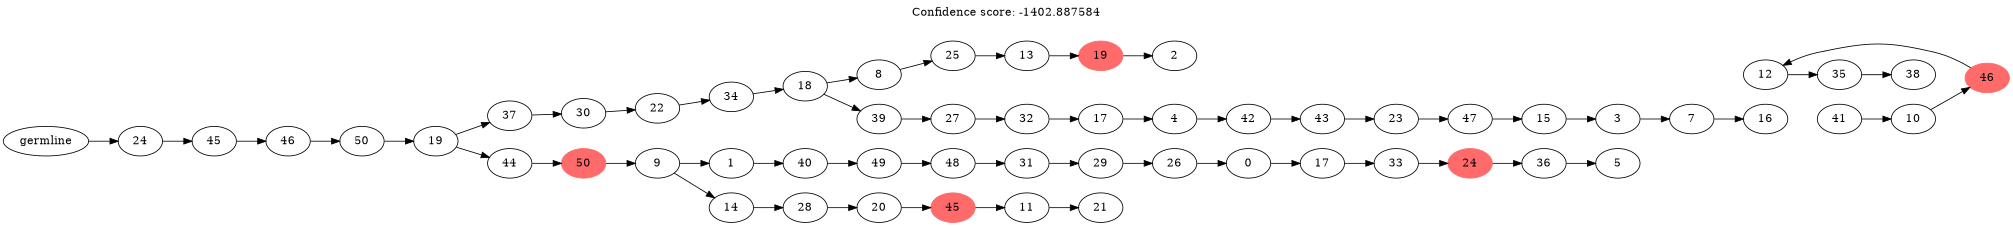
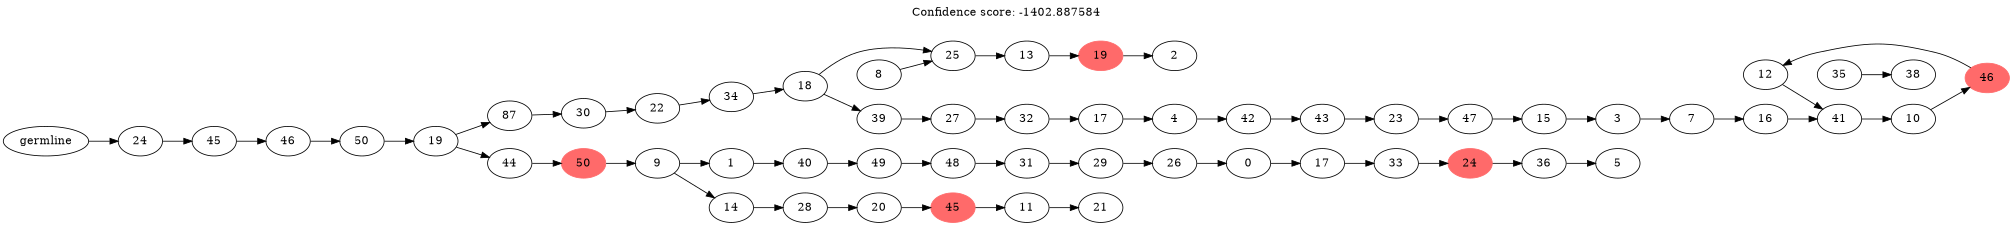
(1799, 75) -> (1799, 95)
(838, 81) -> (868, 50)
(510, 116) -> (510, 116)
none -> (1799, 119)
